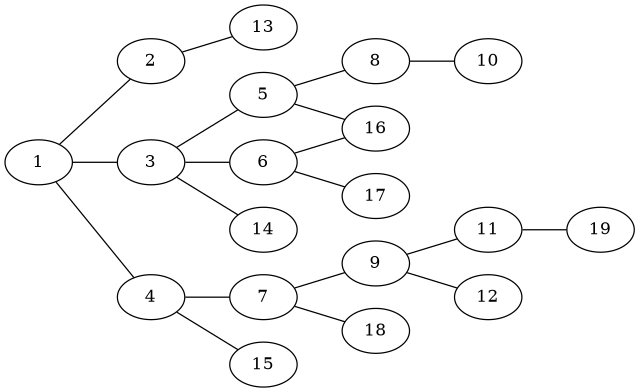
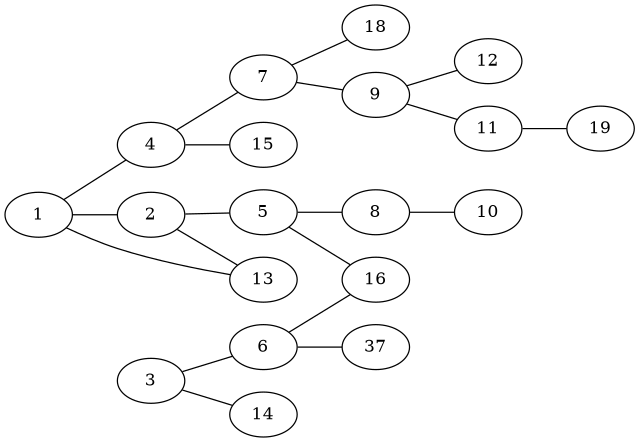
(207, 129) -> (207, 214)
(95, 162) -> (147, 257)
(376, 196) -> (376, 347)
